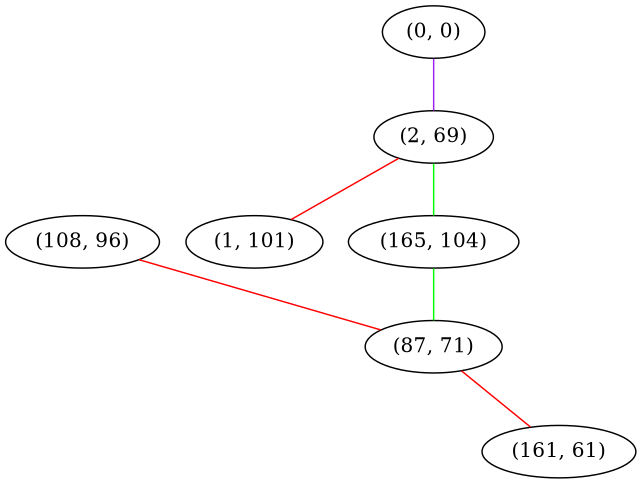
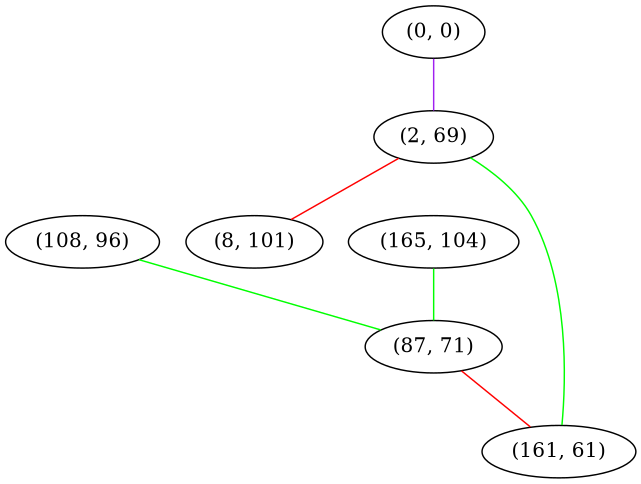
(434, 190) -> (554, 276)
(254, 242) -> (254, 242)
(260, 295) -> (260, 295)
